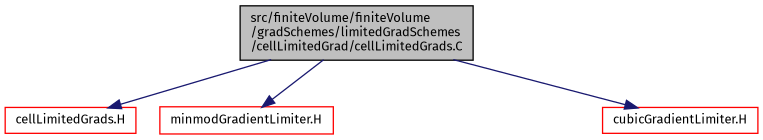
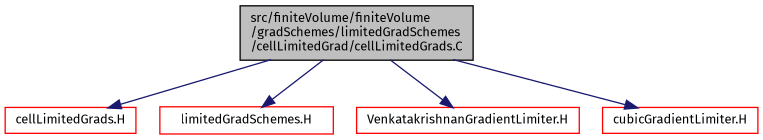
(247, 120) -> (247, 120)
none -> (468, 120)
